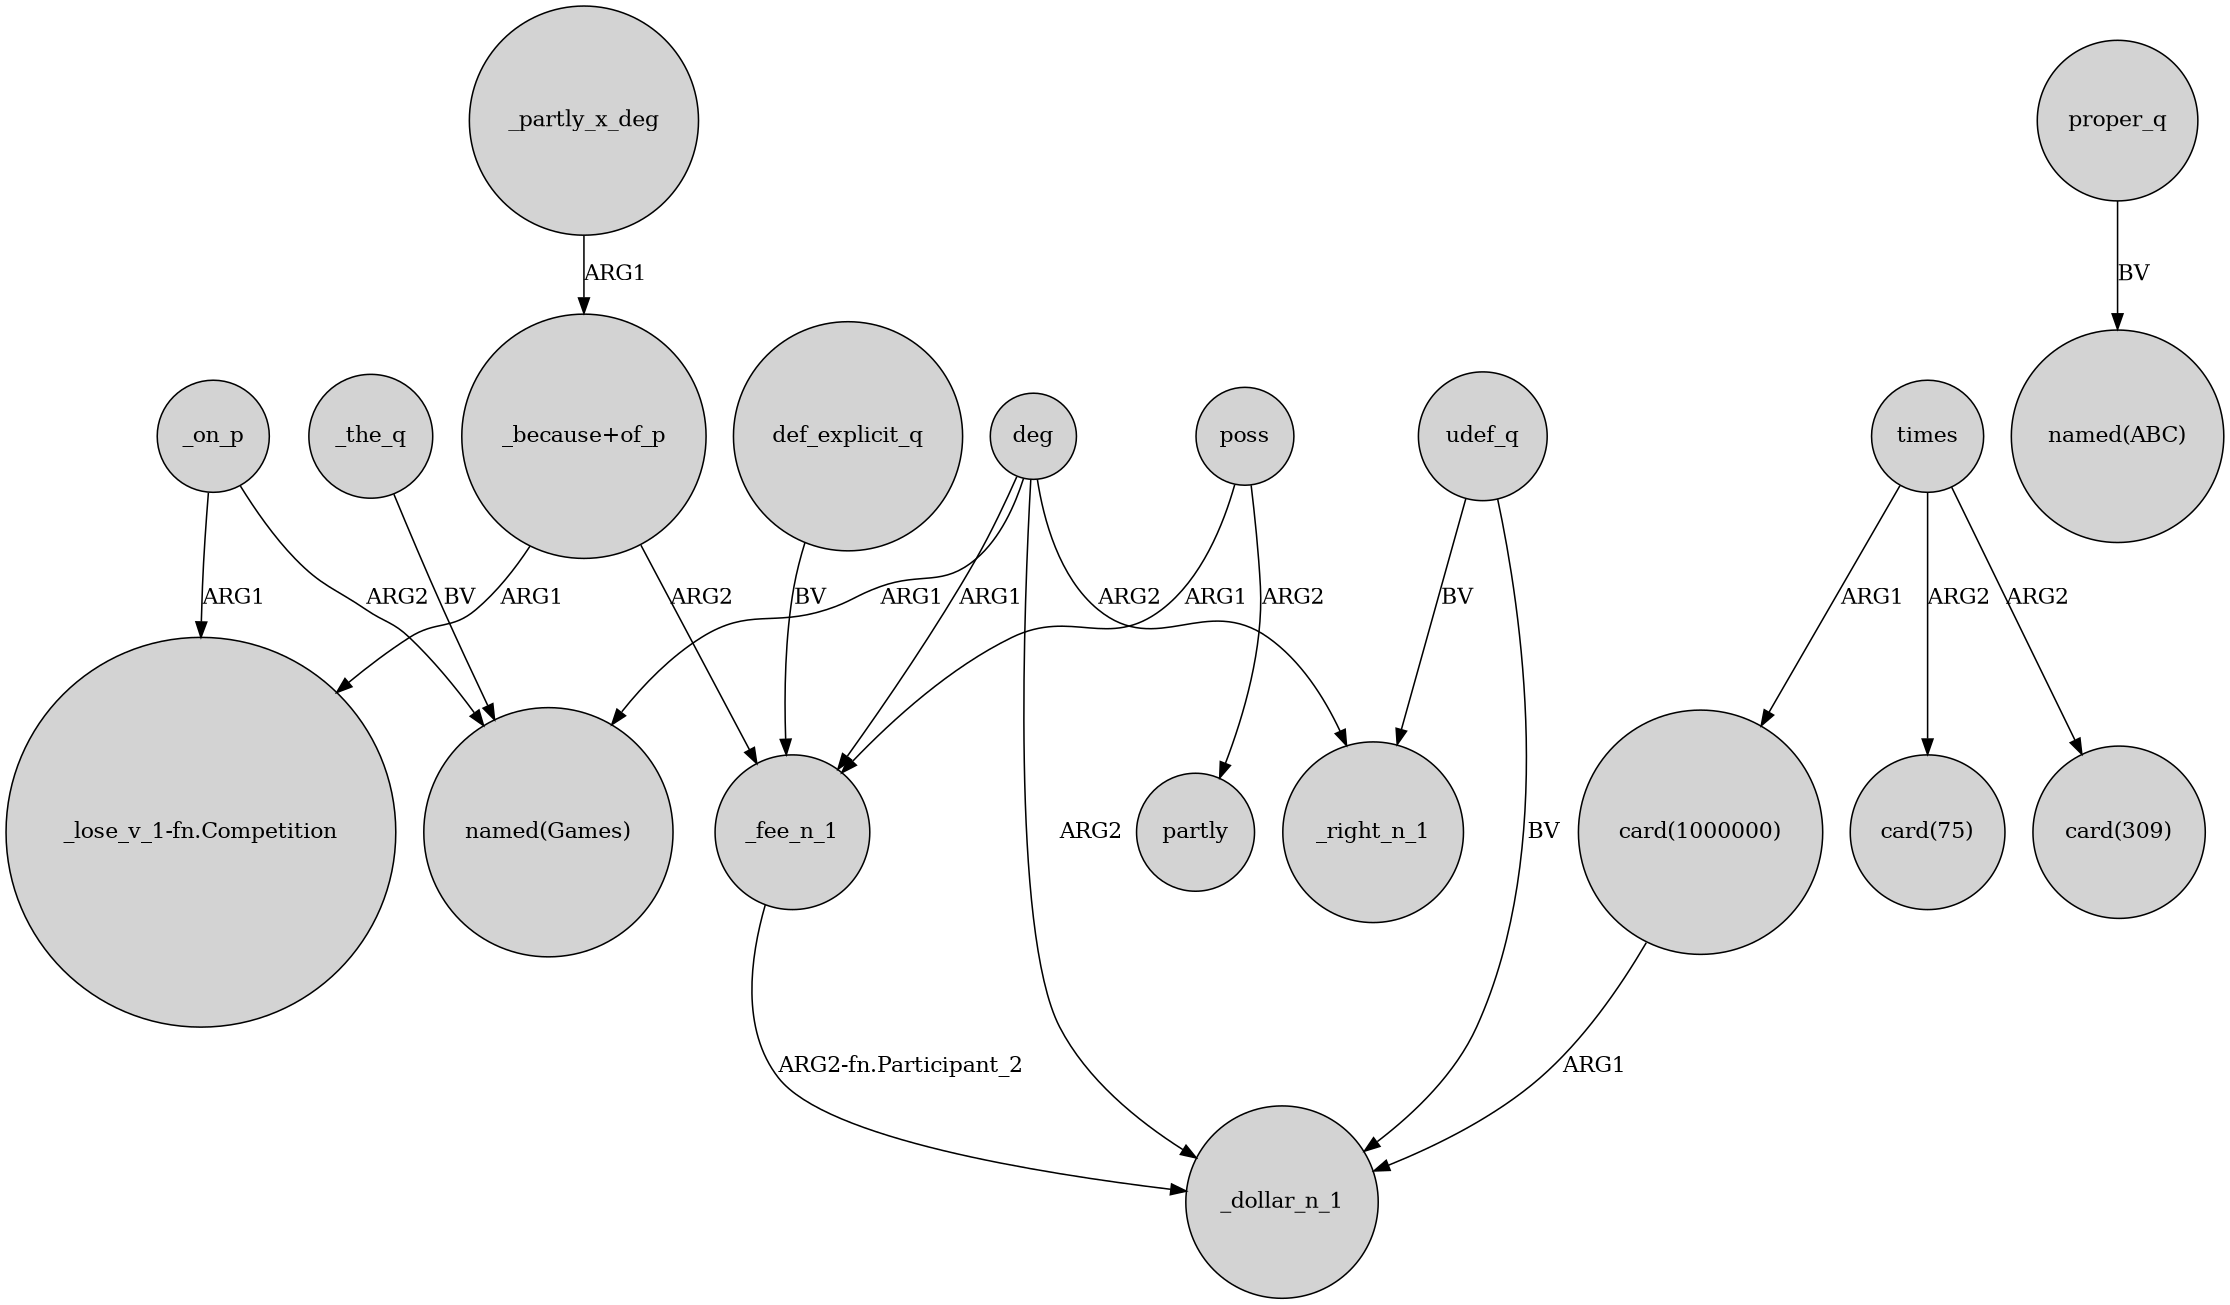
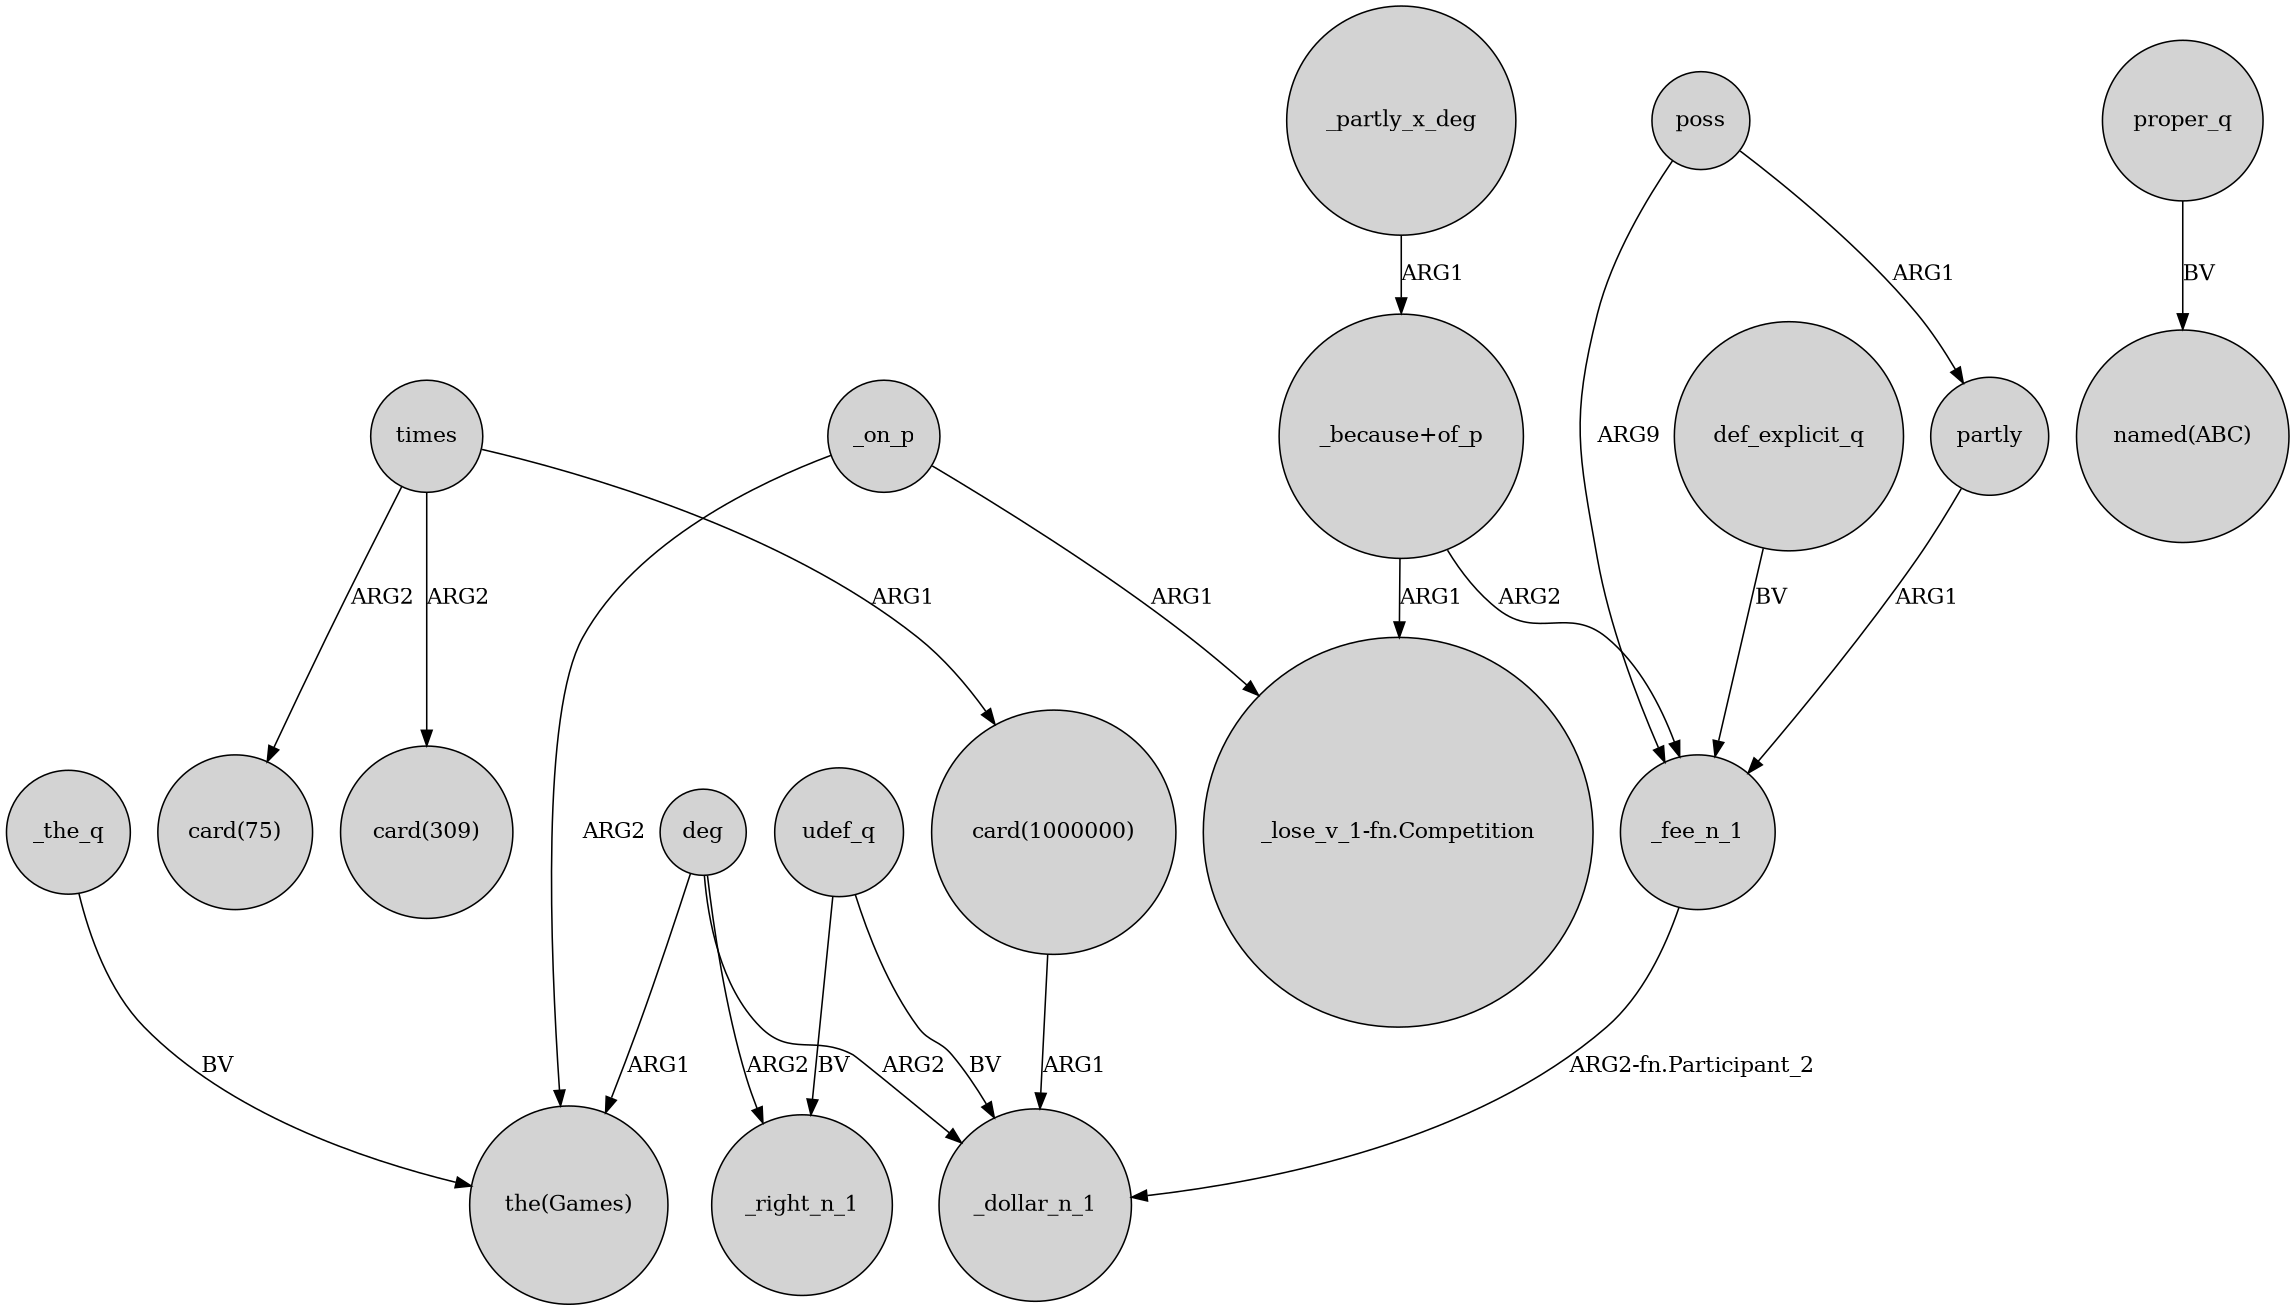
(1216, 598) -> (1629, 436)
(1294, 598) -> (1924, 274)
(939, 620) -> (1865, 629)
(548, 832) -> (569, 1205)
